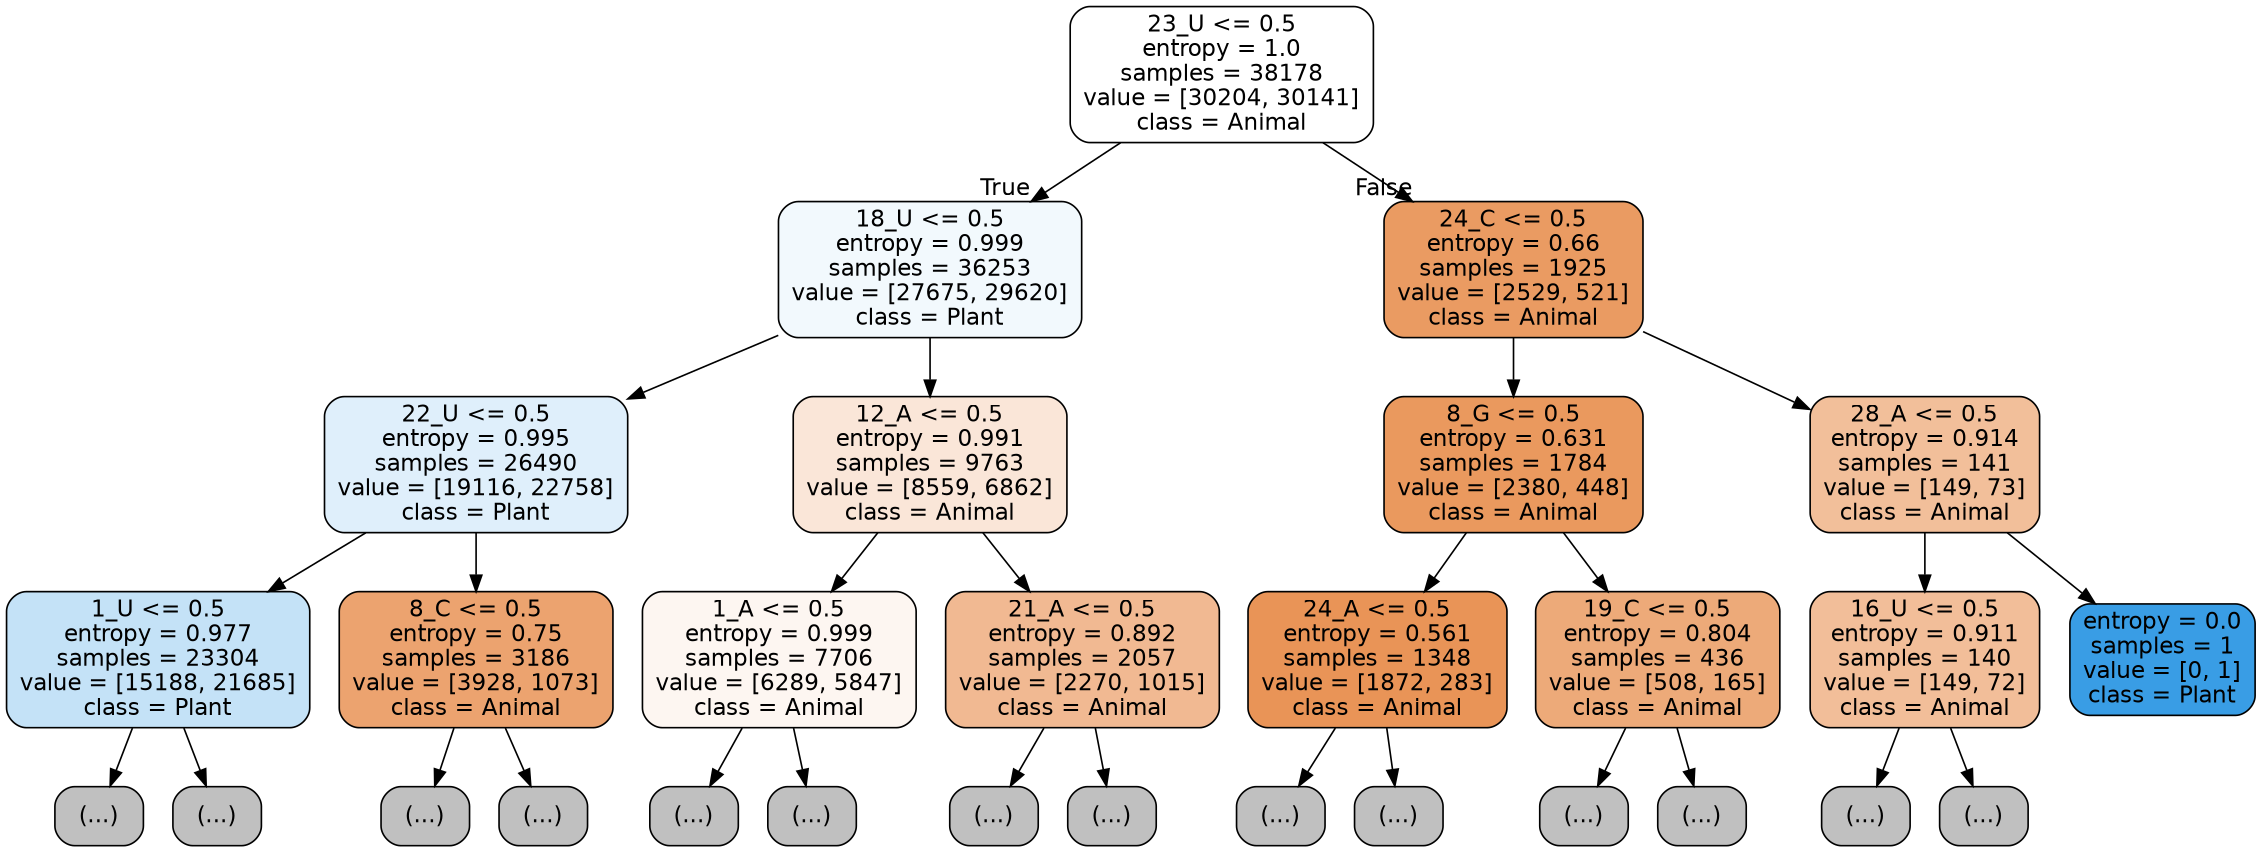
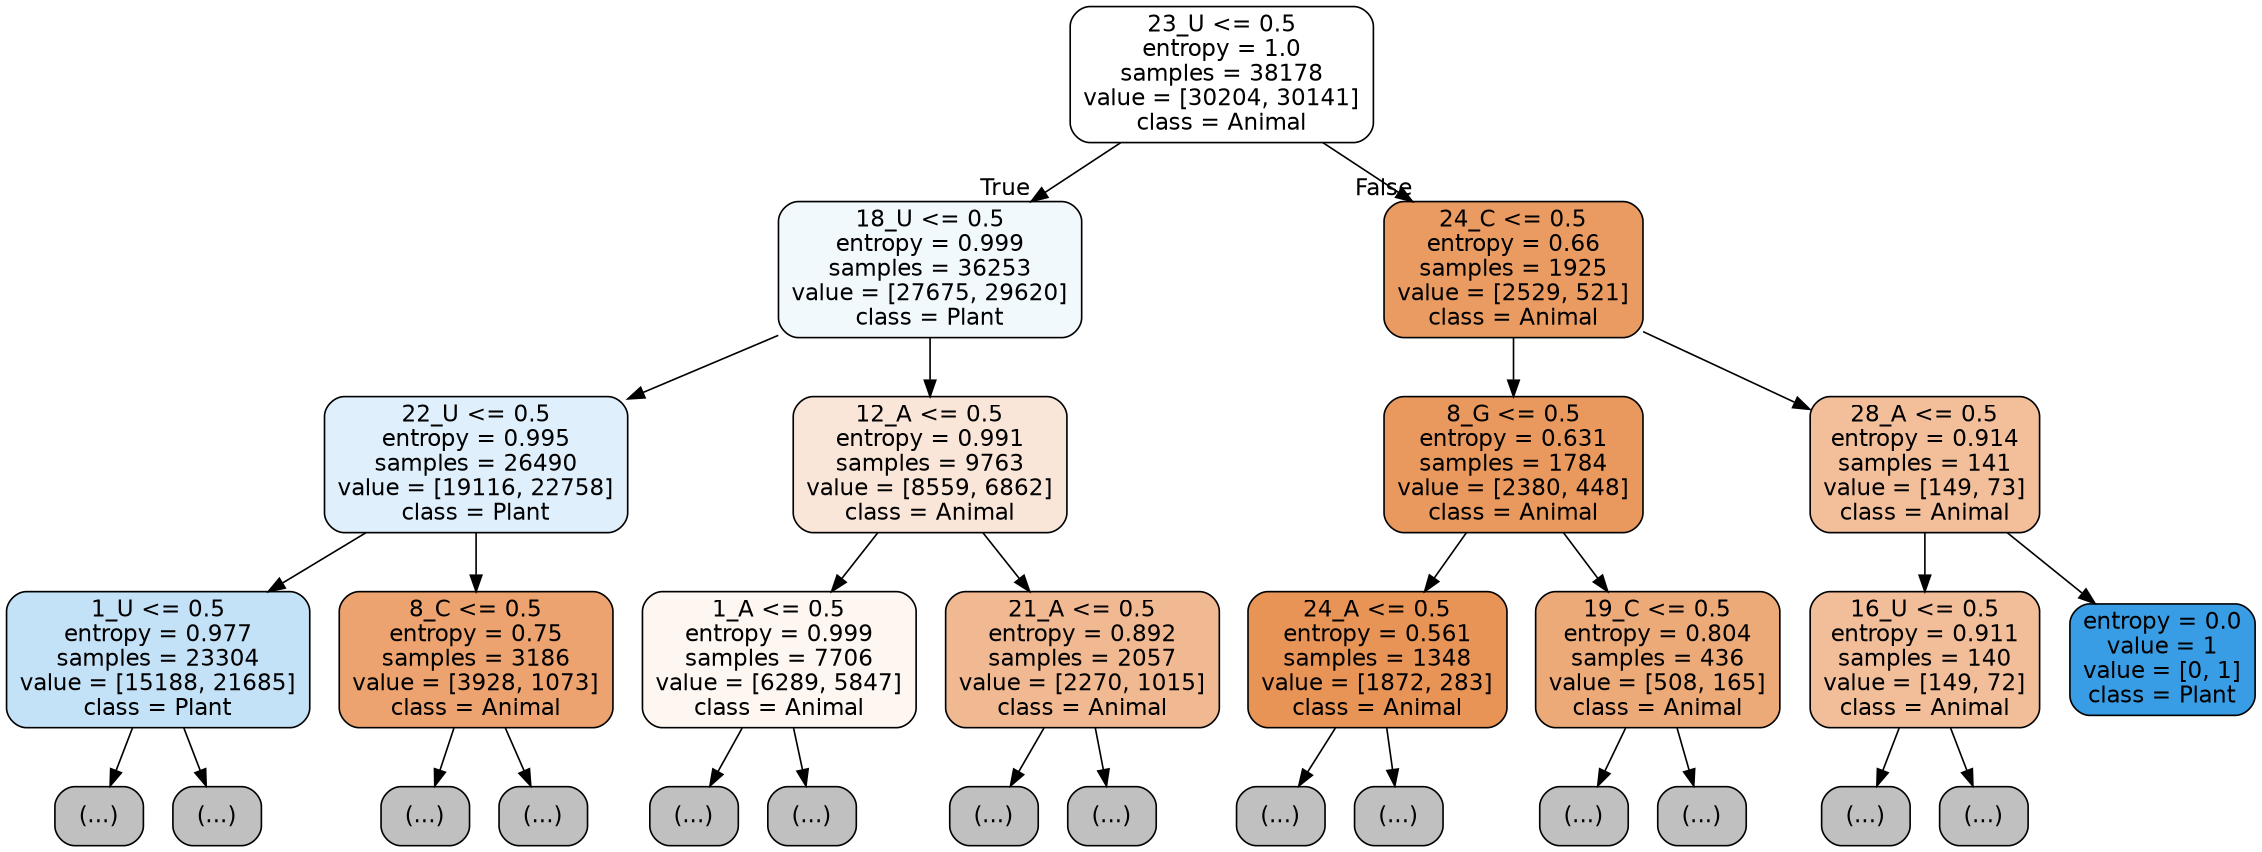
(2163, 660) -> (2163, 660)
